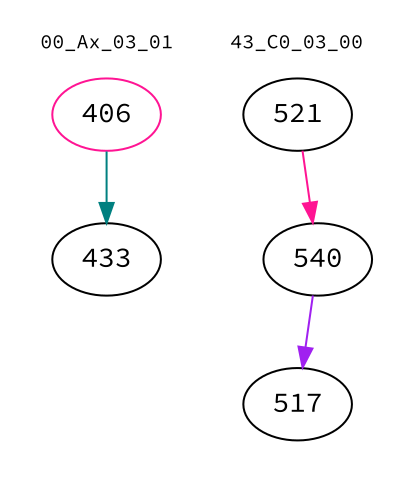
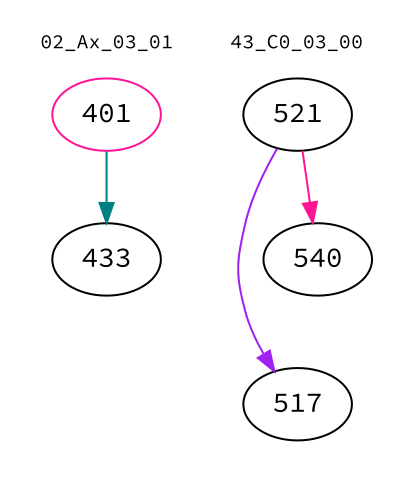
(108, 43) -> (108, 43)
(107, 115) -> (107, 115)
(309, 321) -> (240, 250)
